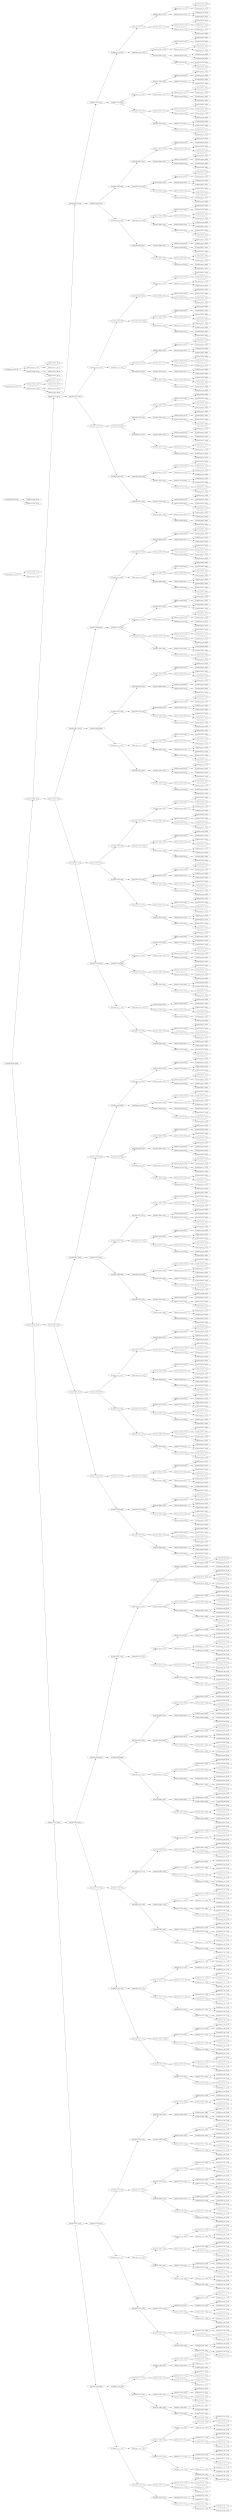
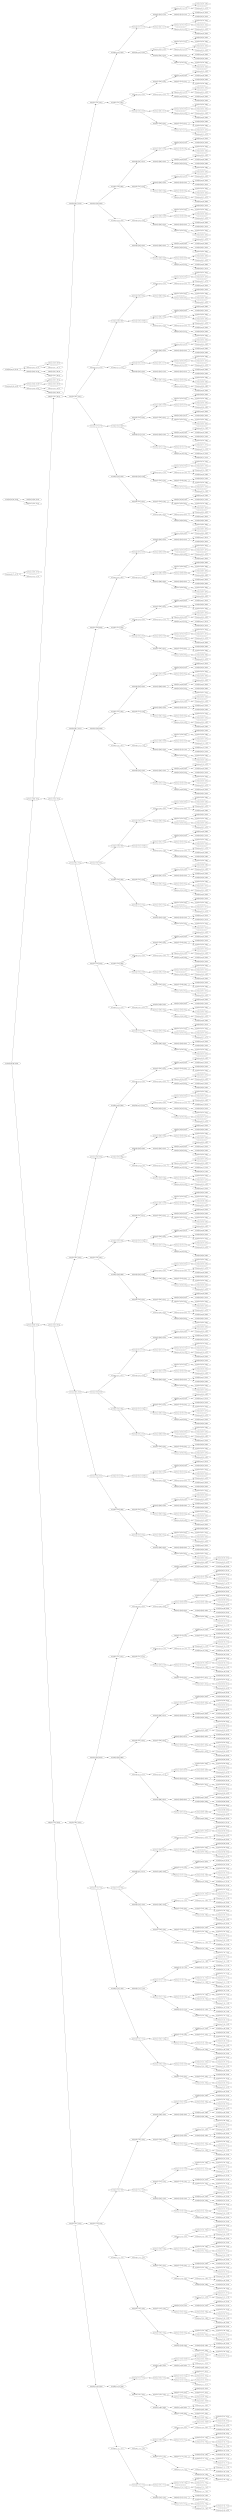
(202, 1251) -> none
